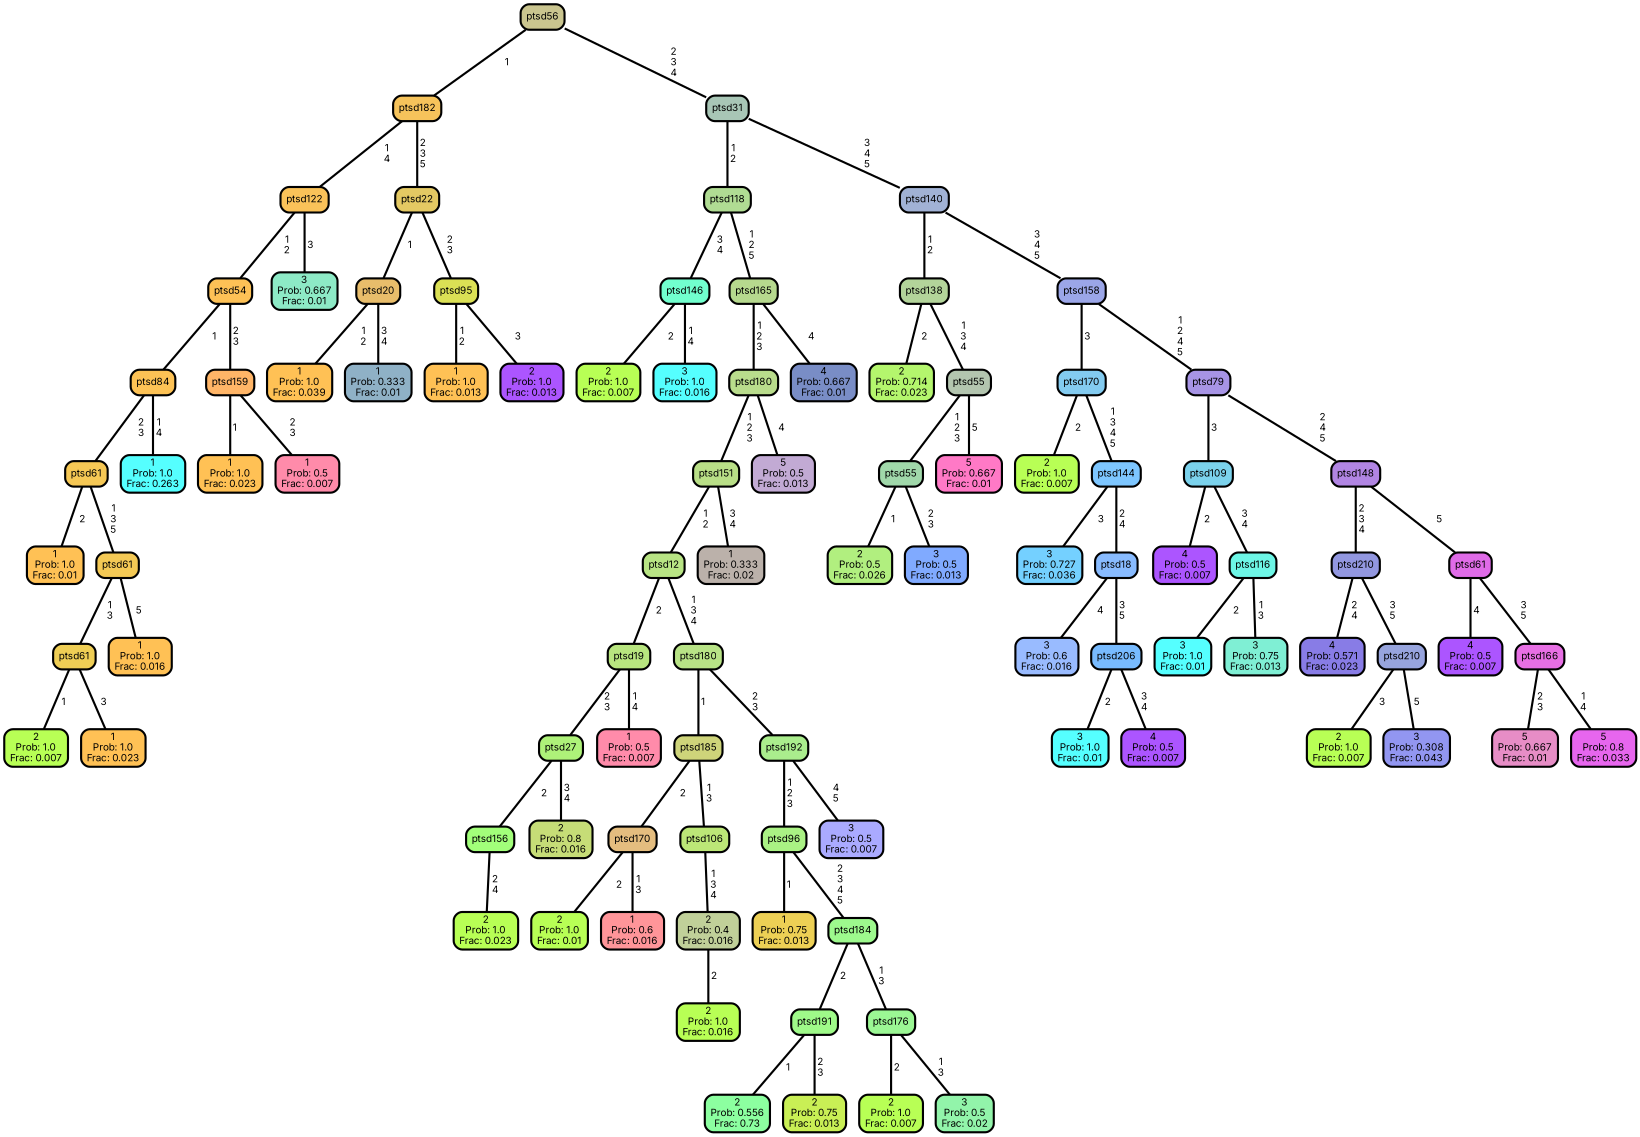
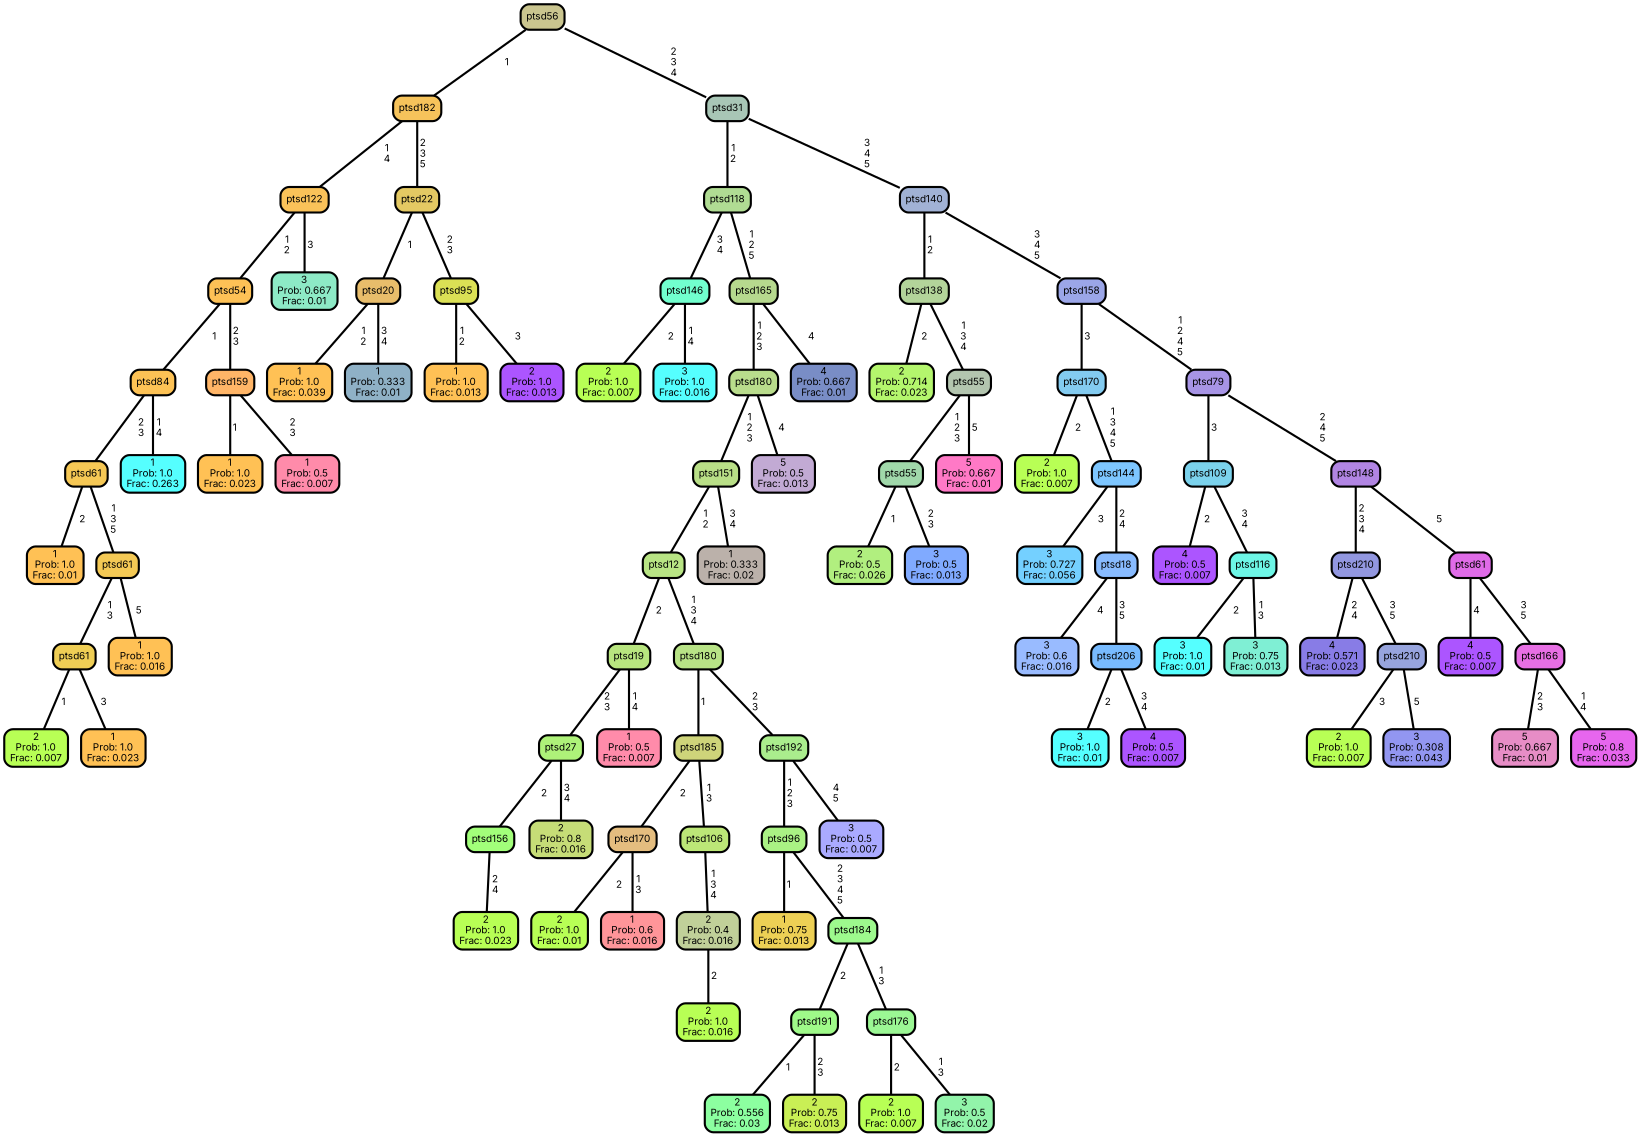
(1050, 565) -> (1050, 565)
(737, 1114) -> (737, 1114)
